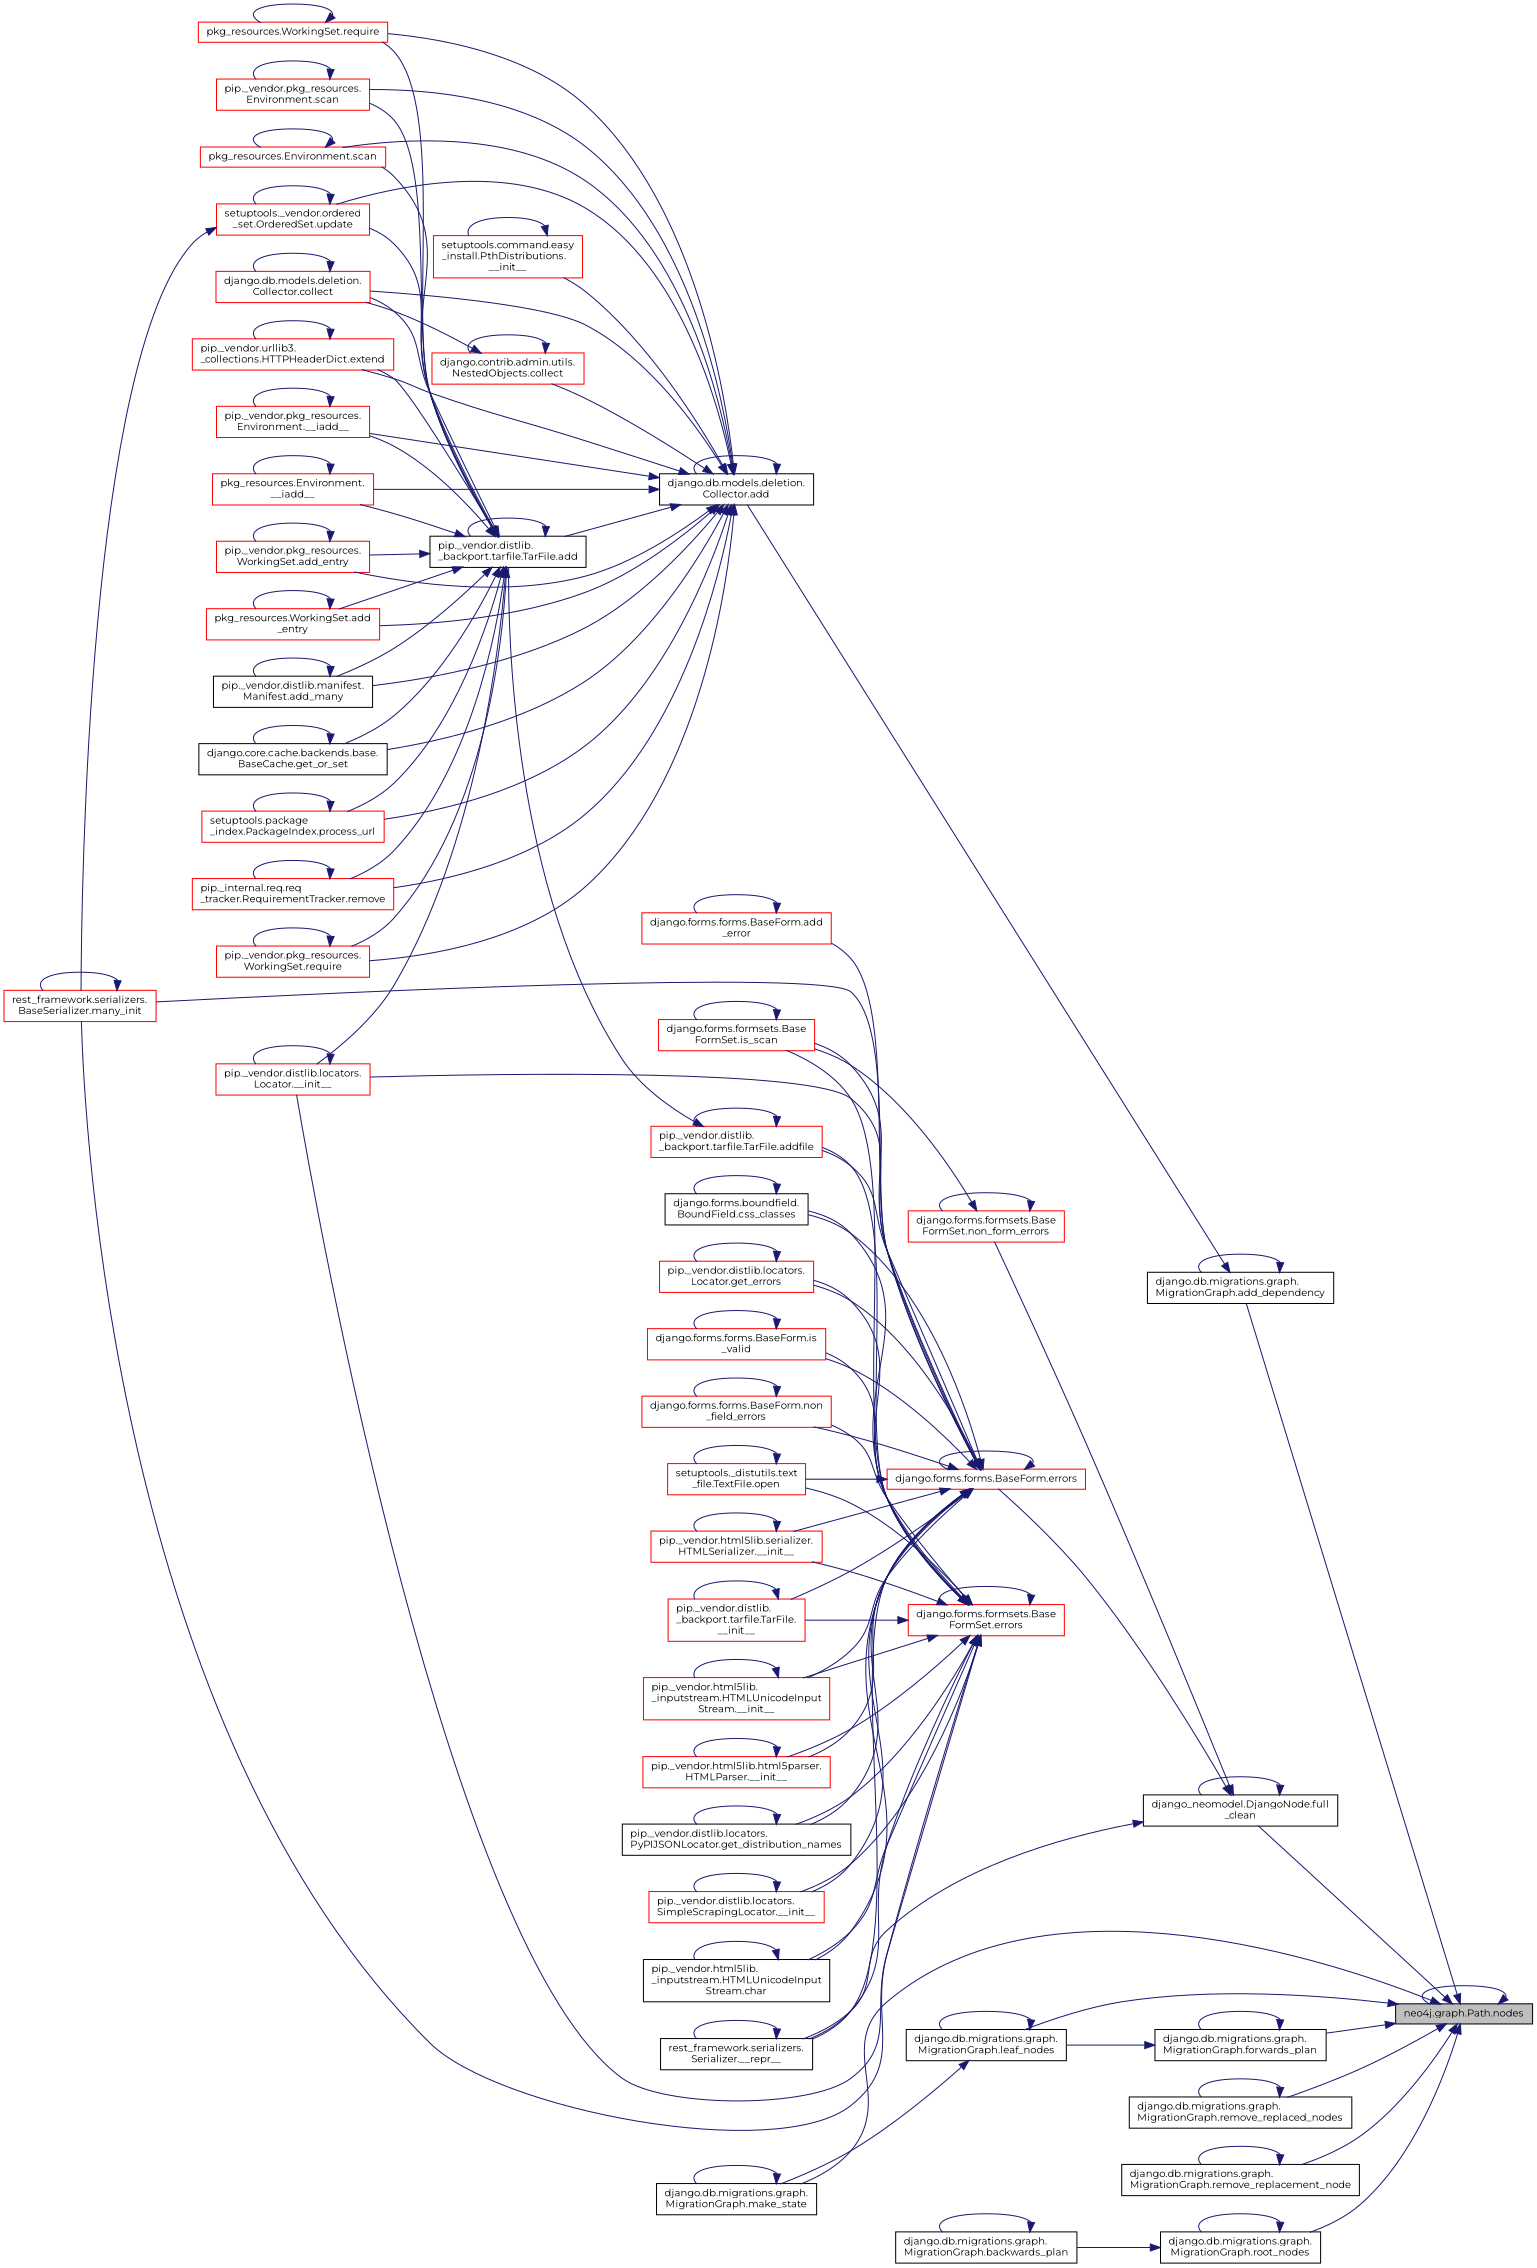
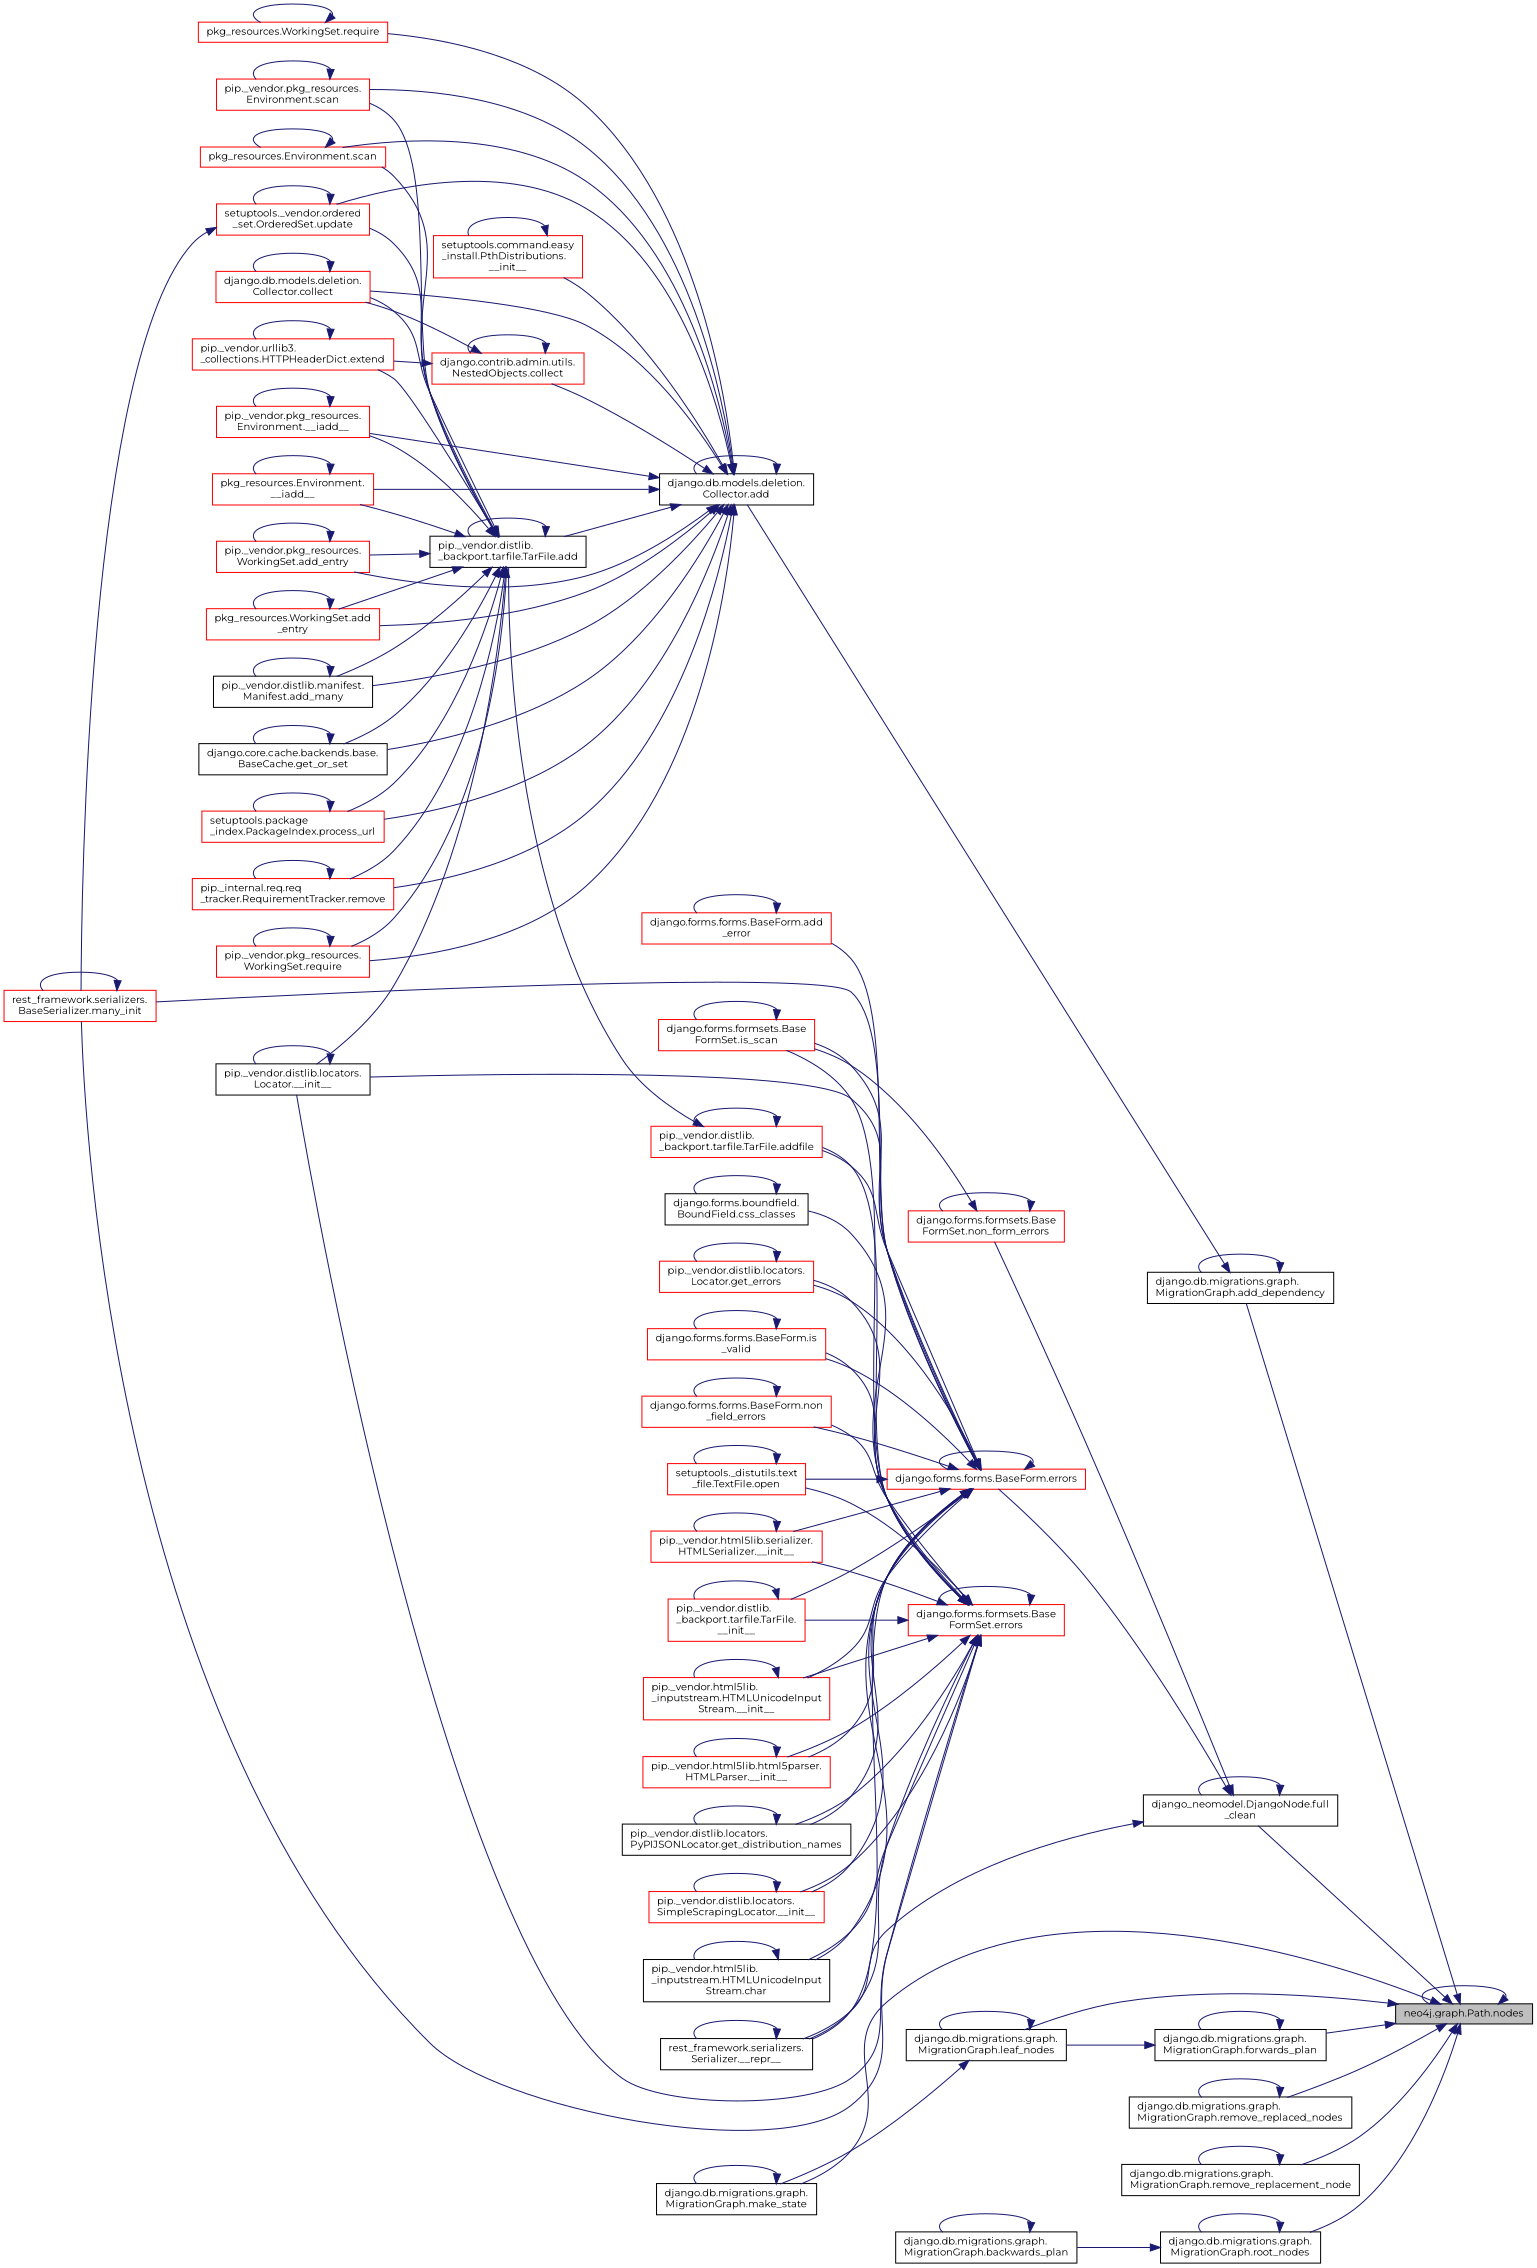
(423, 197) -> none
(520, 421) -> (408, 362)
(293, 1079) -> (293, 1079)
(926, 1322) -> none
